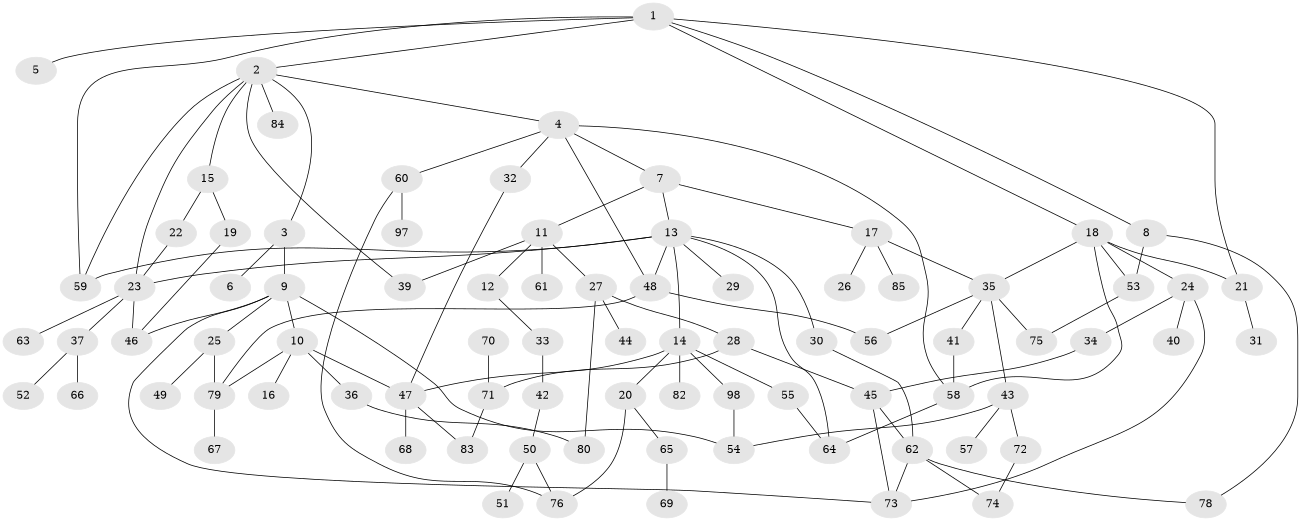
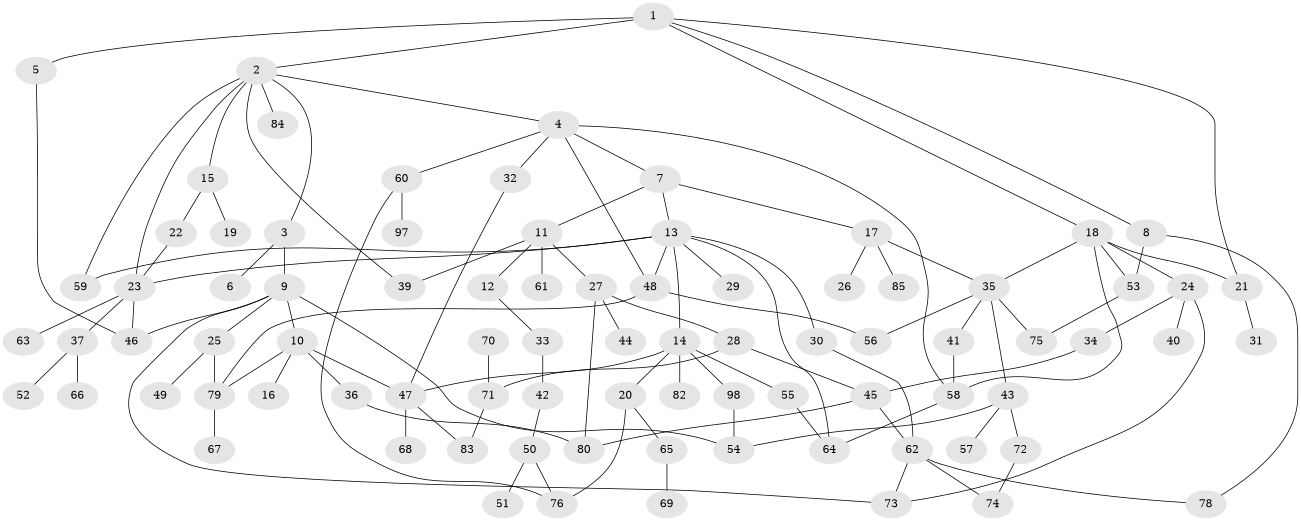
(264, 49) -> none
(181, 288) -> (38, 230)
(881, 450) -> (728, 423)
